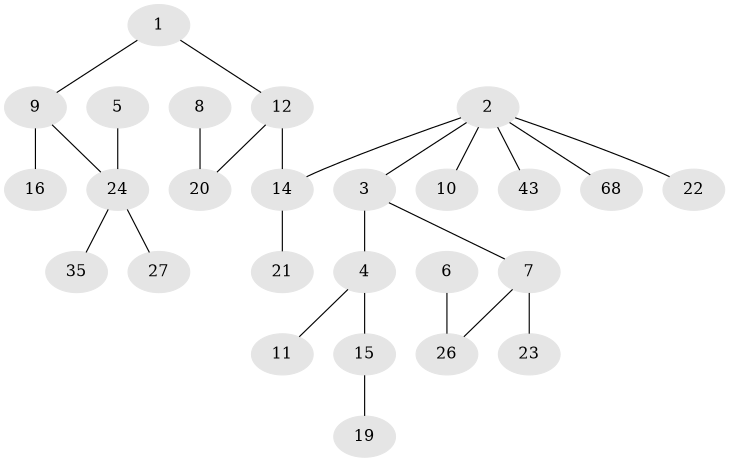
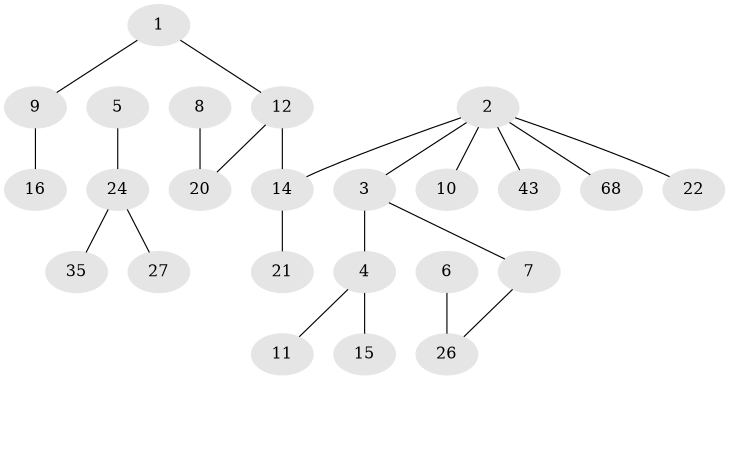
(76, 148) -> none
(529, 354) -> none
(365, 437) -> none
